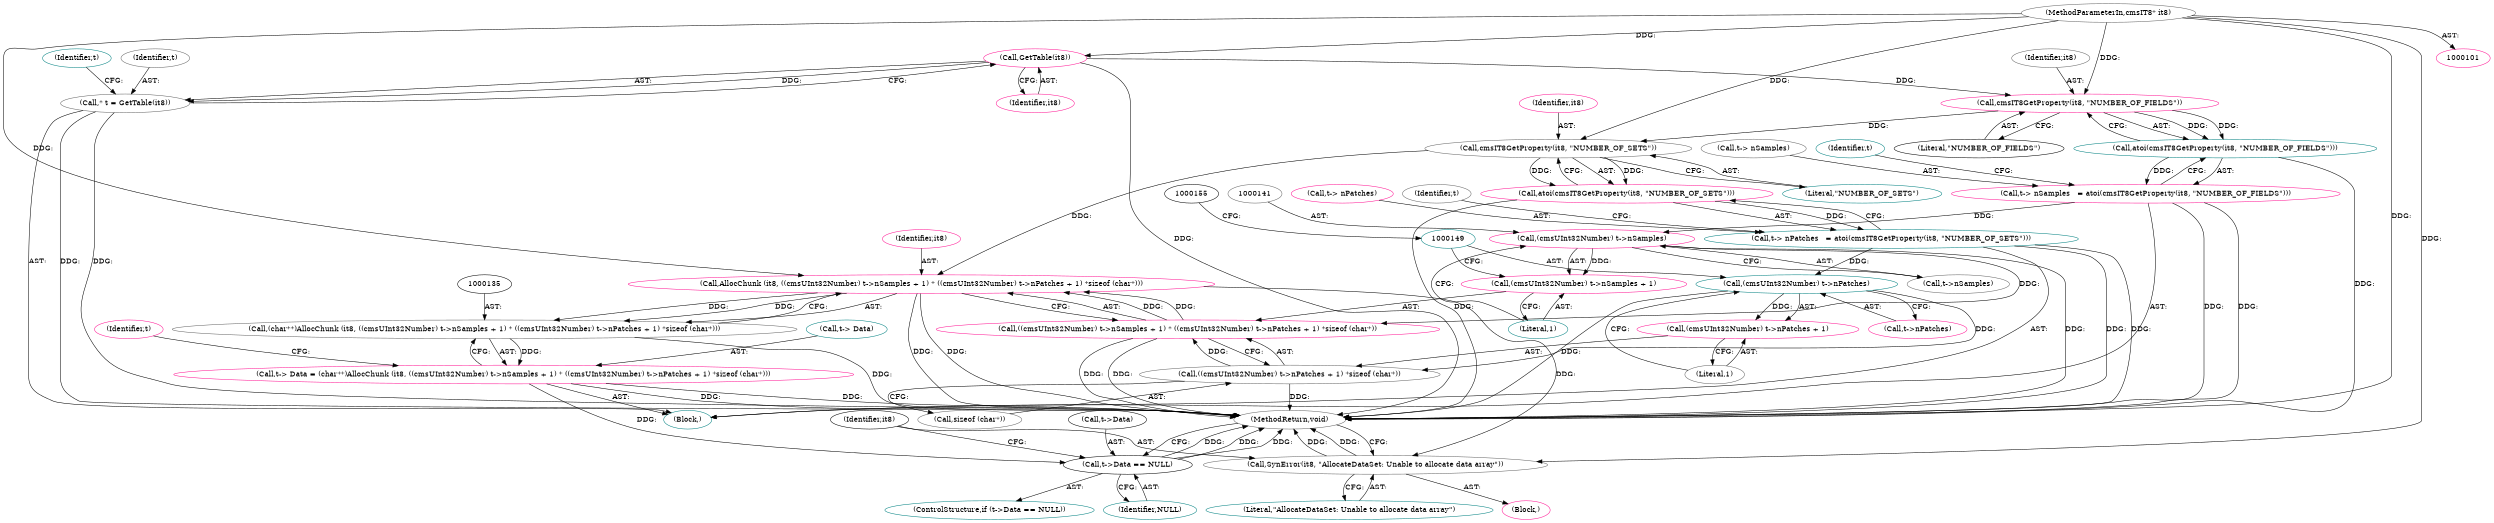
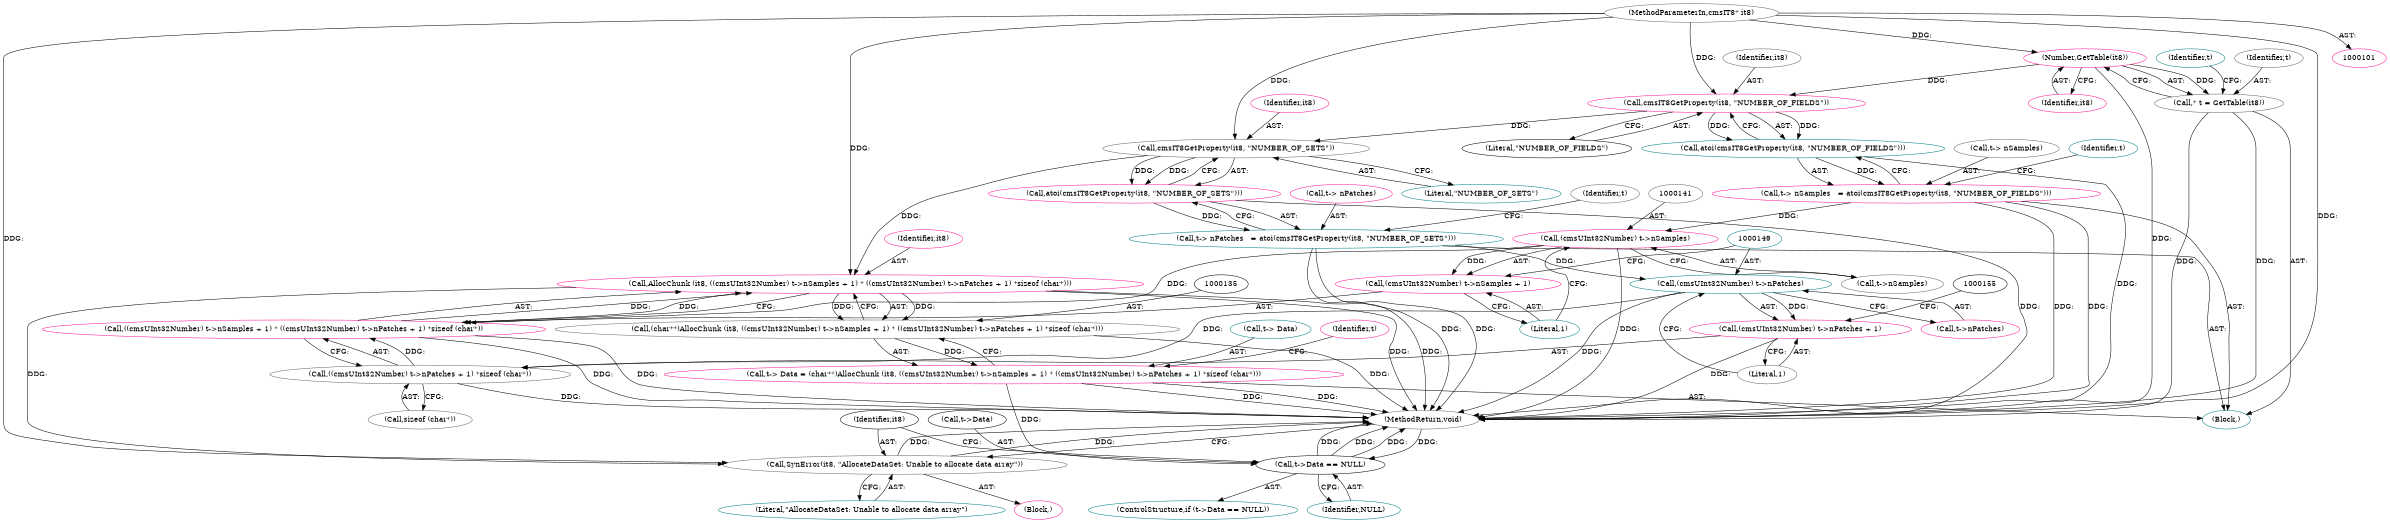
(1035, 58) -> (2085, 58)
(1304, 234) -> (1907, 307)
none -> (1651, 393)
(1182, 442) -> (1429, 442)
